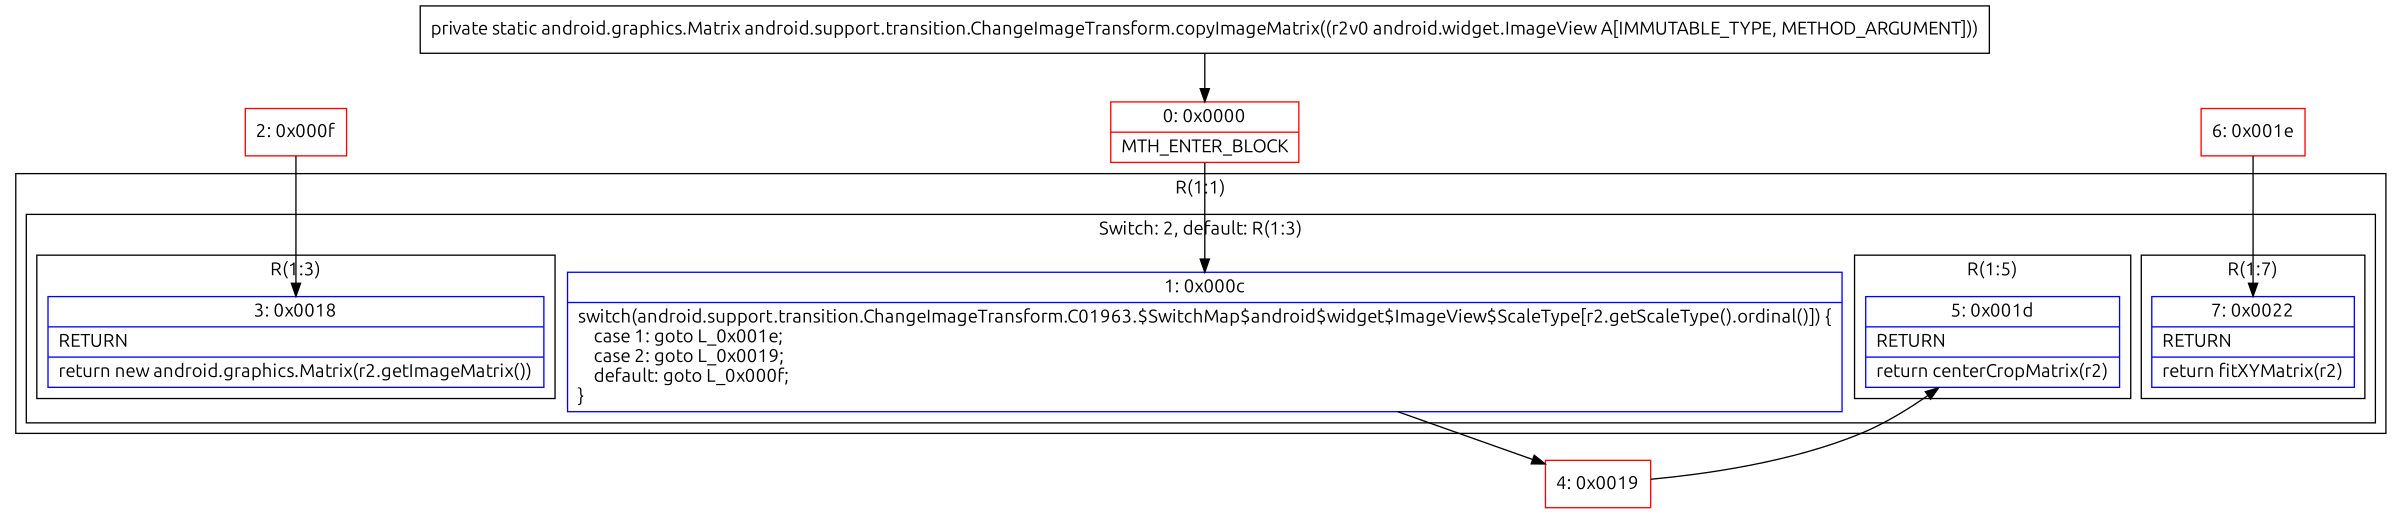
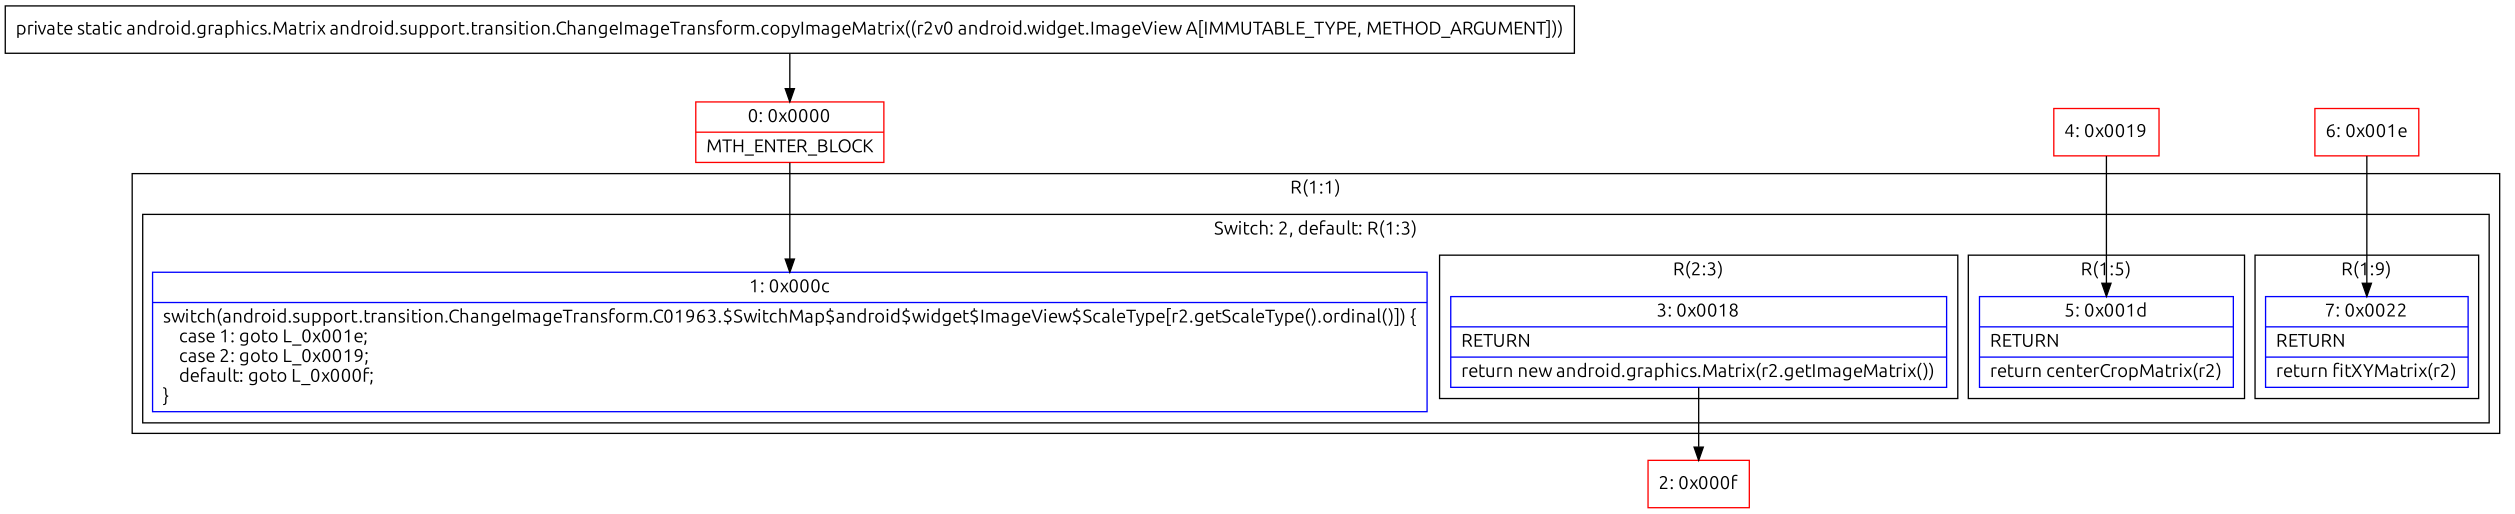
(296, 223) -> (1699, 414)
(296, 270) -> (1699, 270)
(2253, 270) -> (2367, 270)
(1482, 442) -> none
